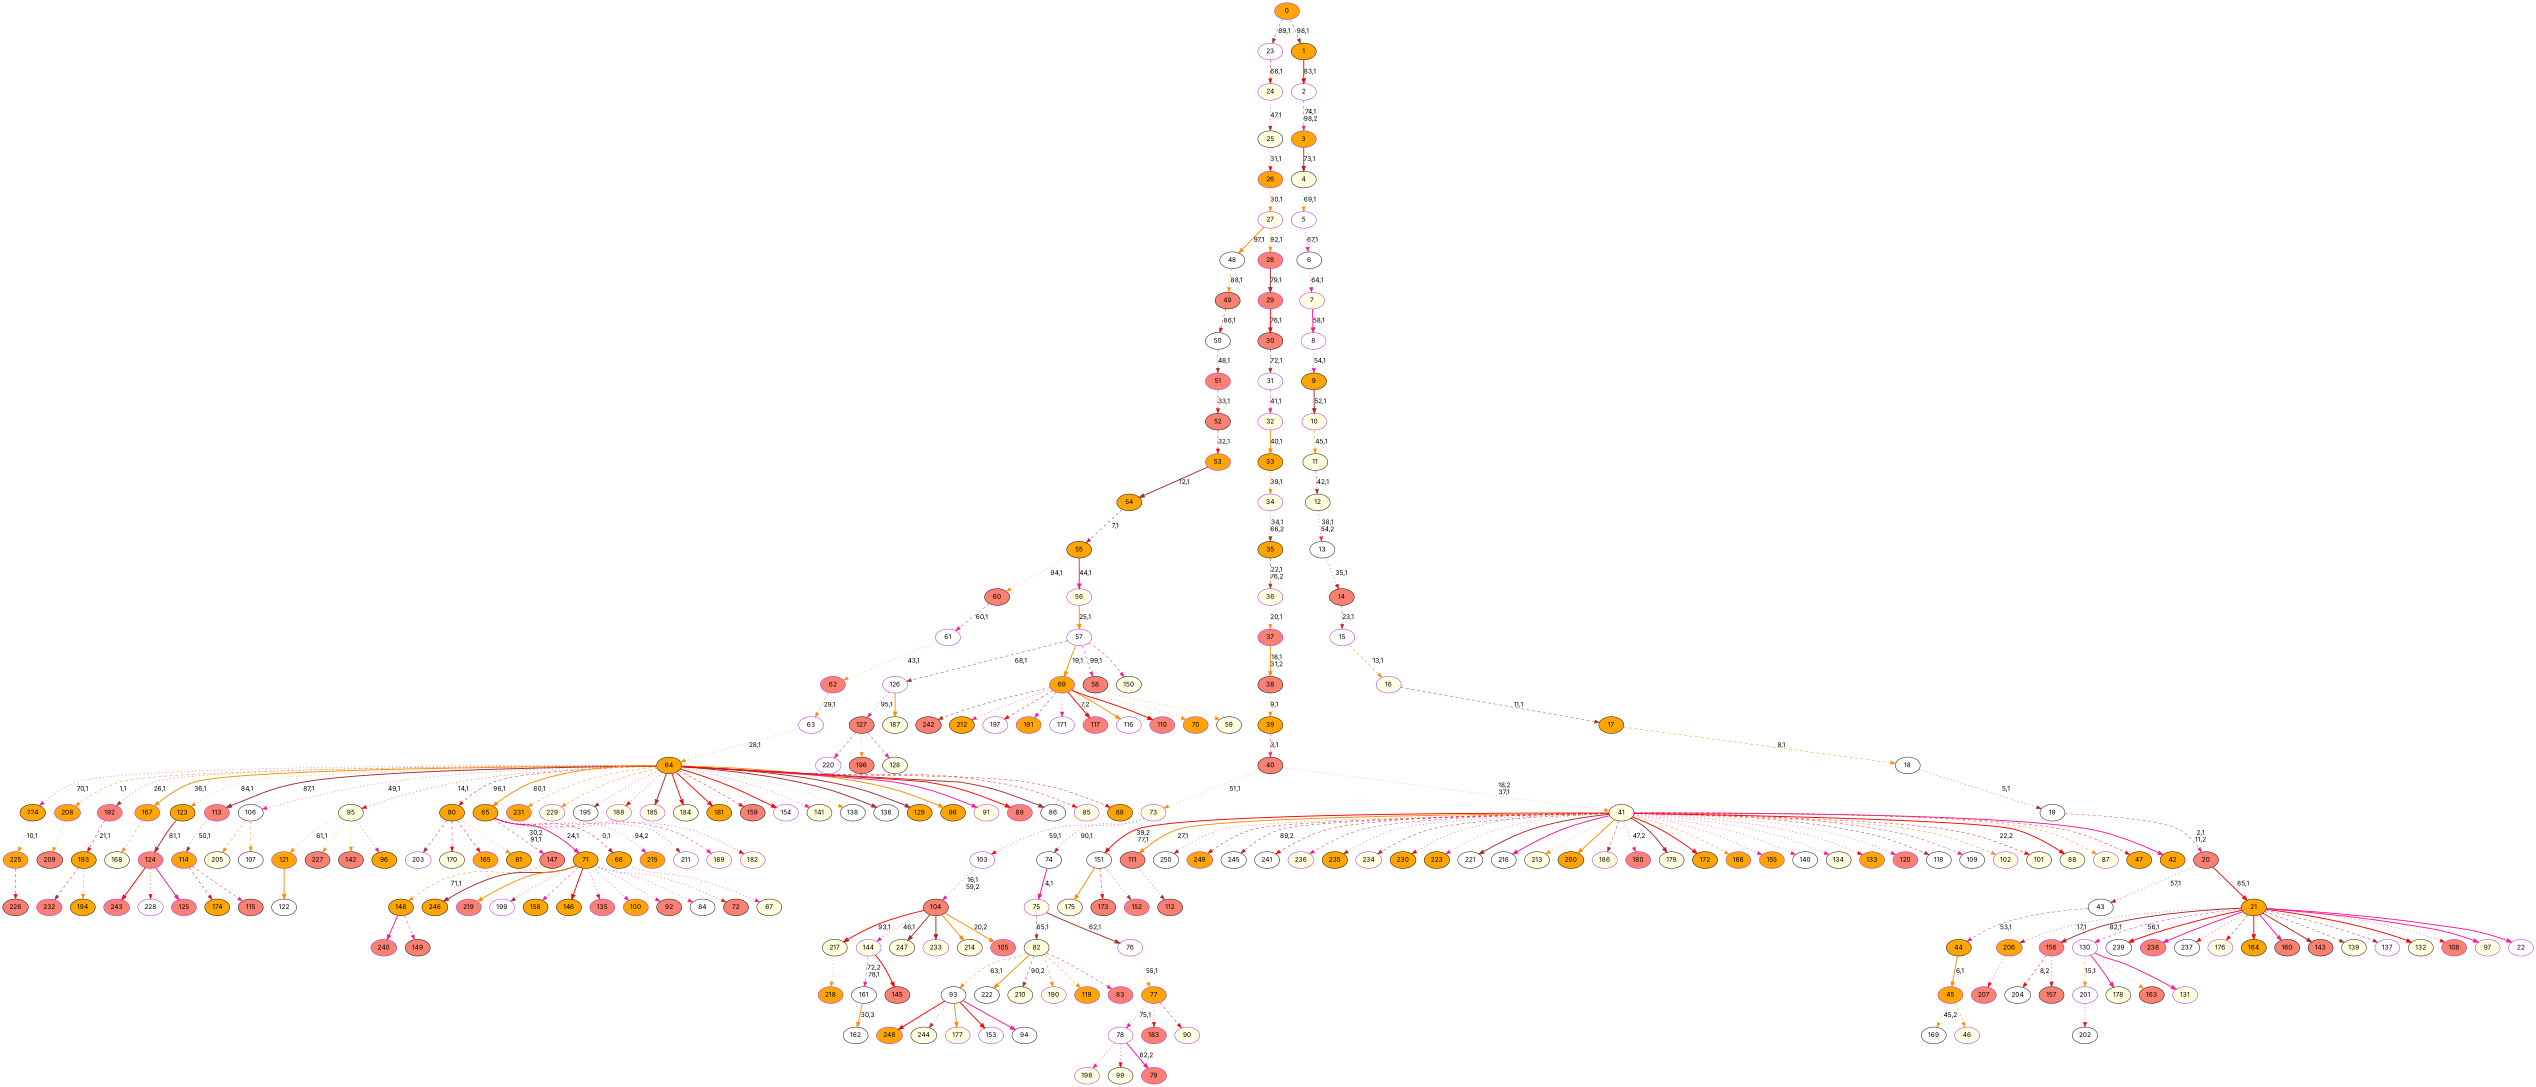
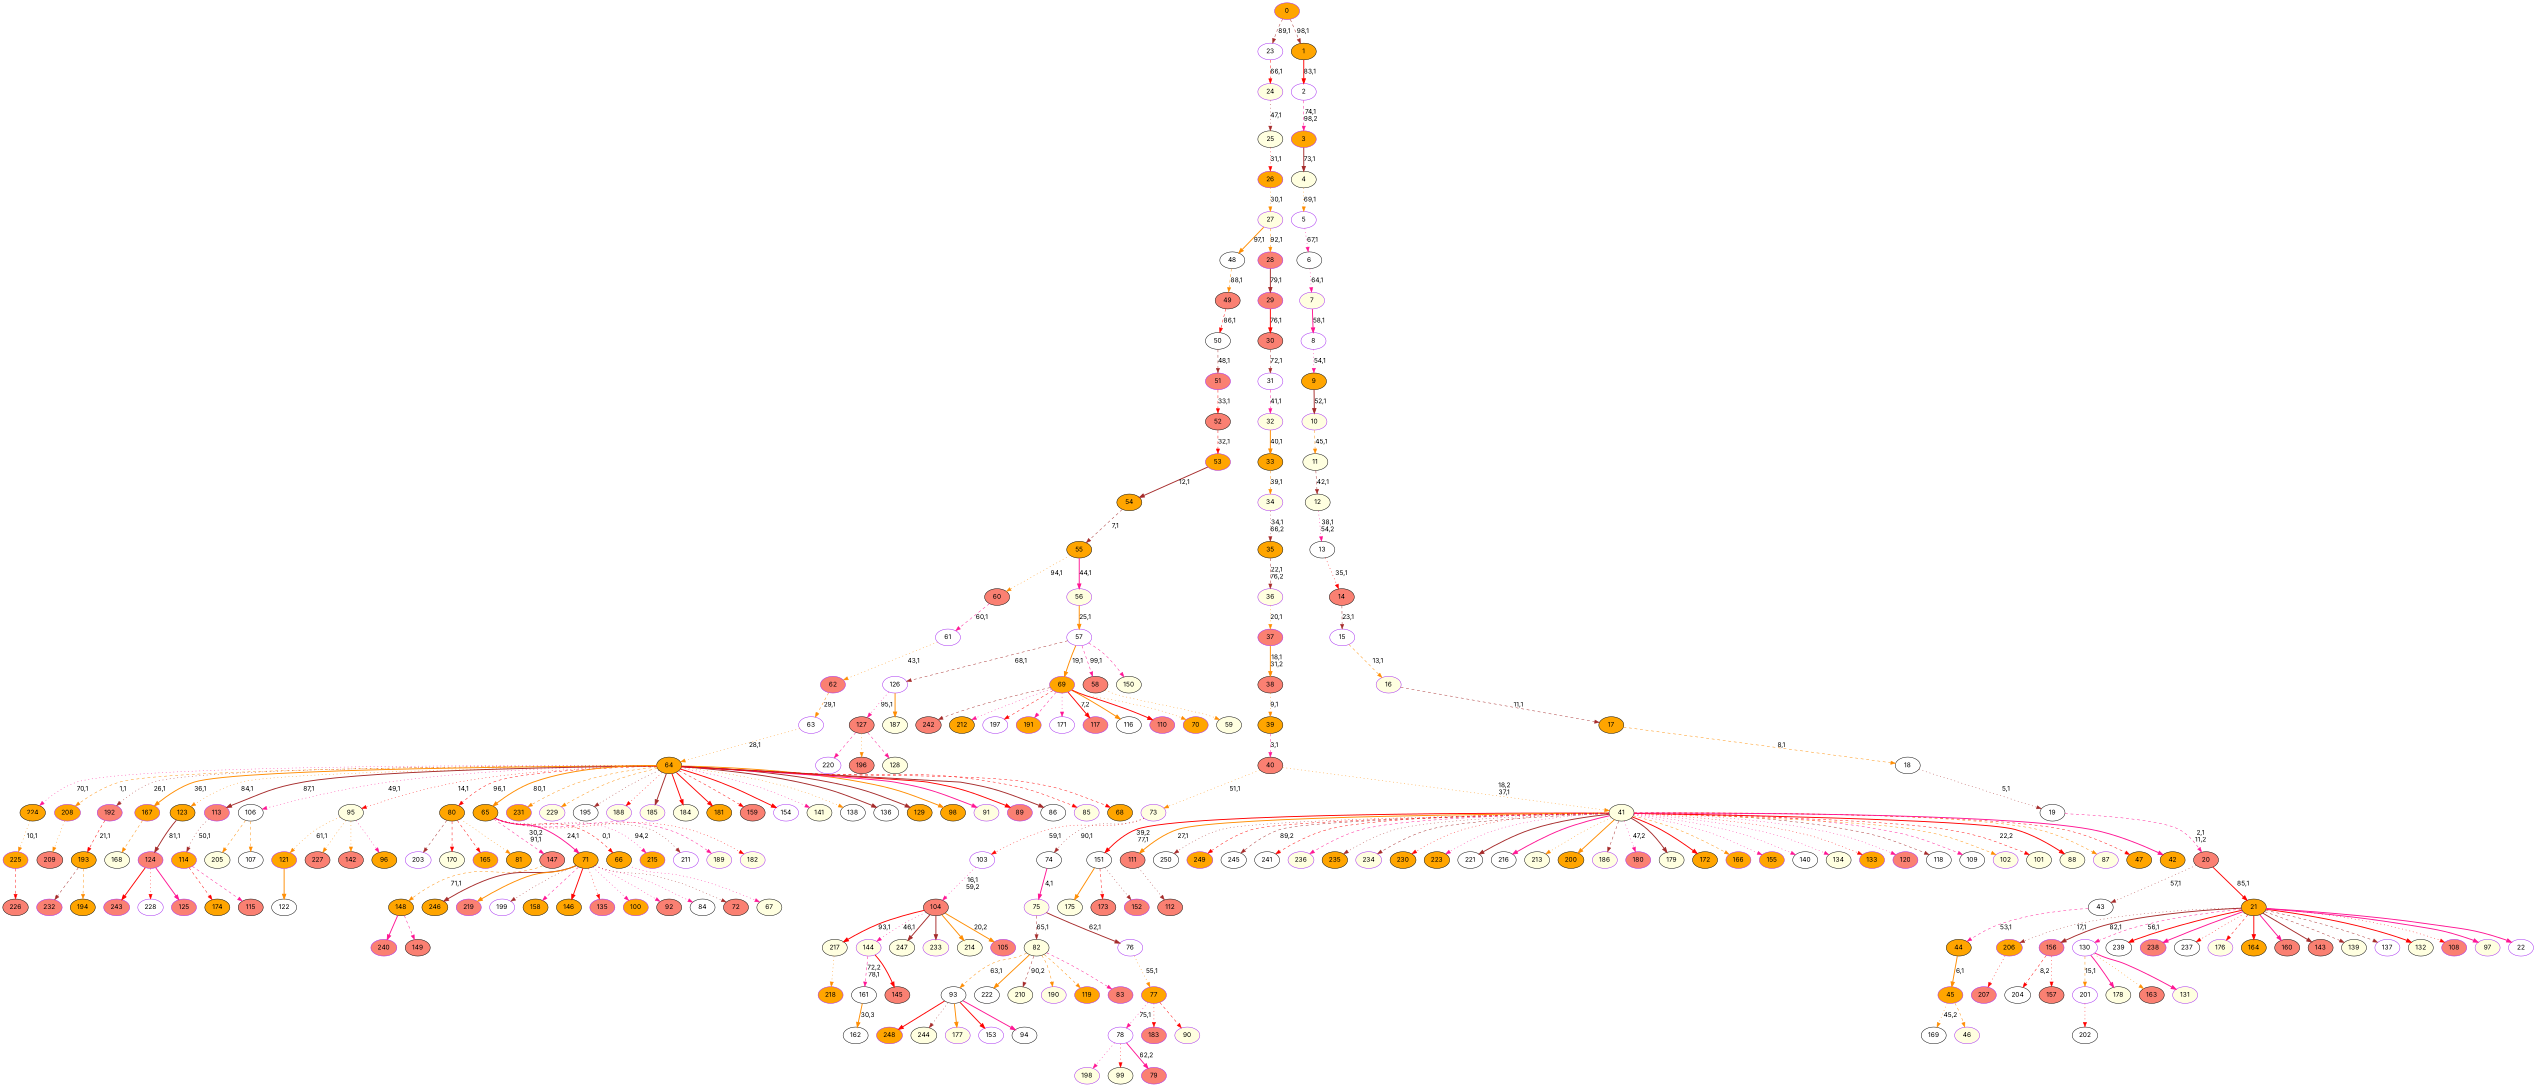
(1129, 725) -> (1129, 725)
